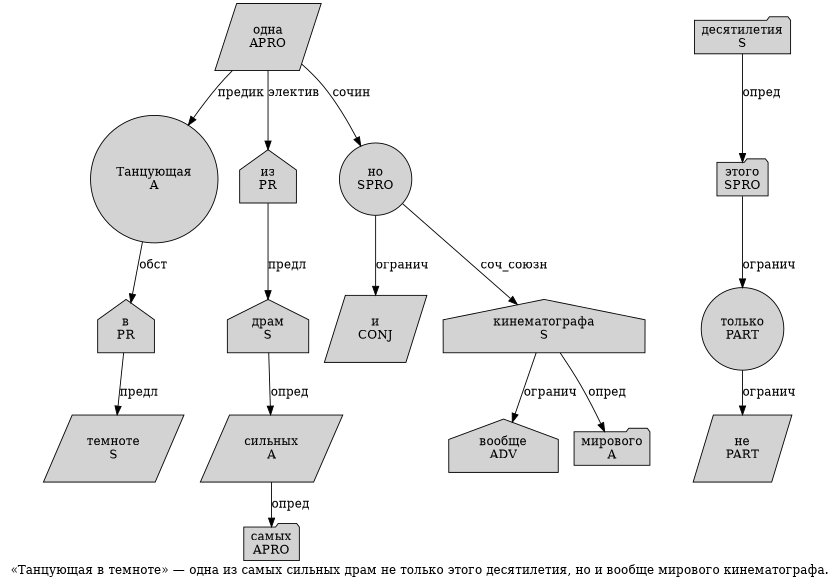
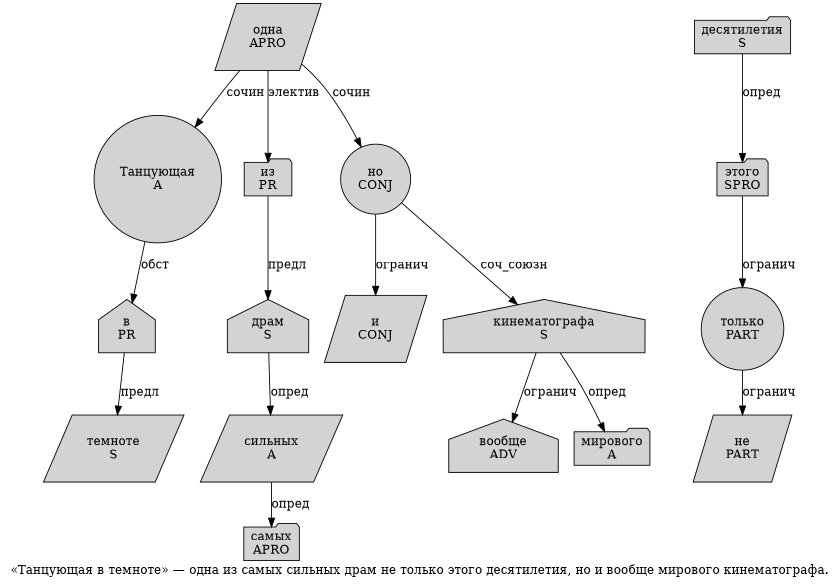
(241, 93) -> (246, 93)
(268, 179) -> (268, 179)
(376, 179) -> (376, 179)
